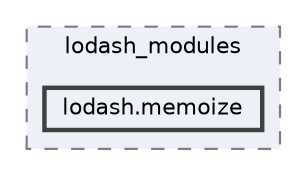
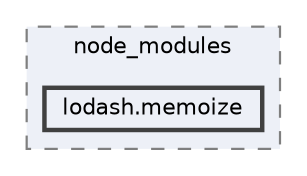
(153, 48) -> (153, 48)
